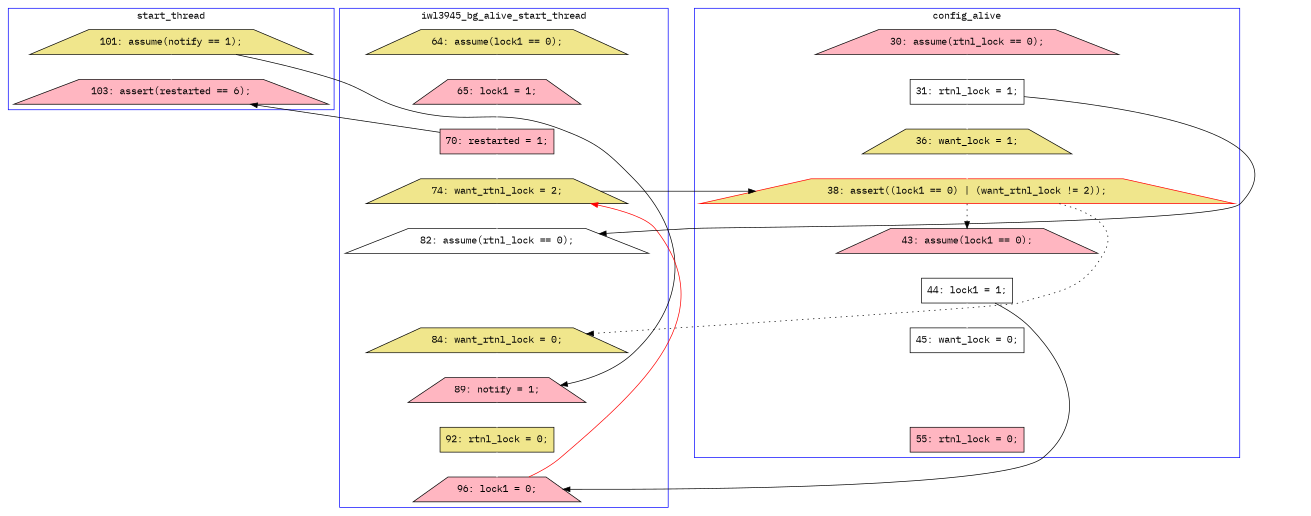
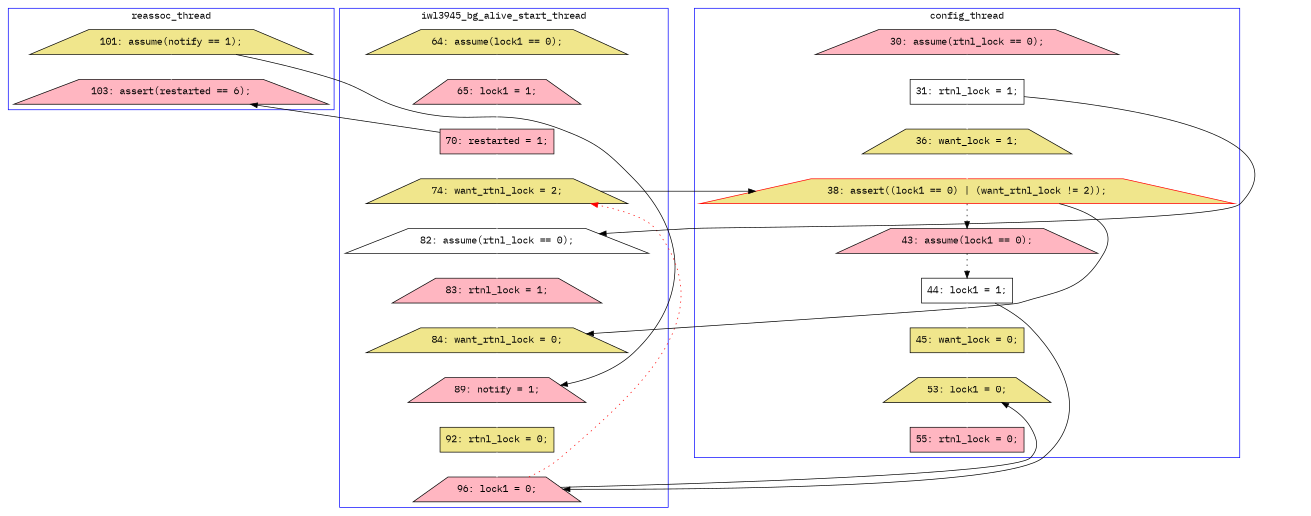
(171, 16) -> (171, 16)
(967, 16) -> (967, 16)
none -> (967, 262)
none -> (497, 291)
(897, 313) -> (897, 313)
(967, 340) -> (967, 340)
(660, 355) -> (660, 355)
none -> (967, 390)
